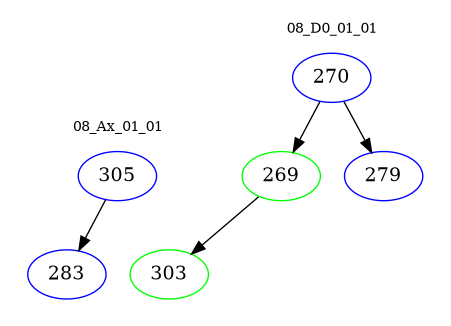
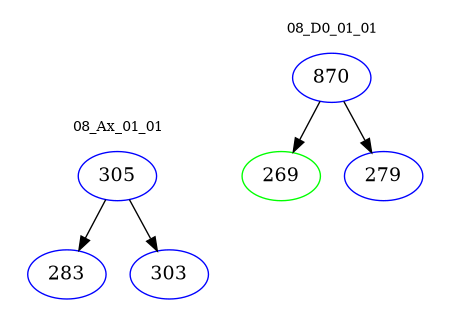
(332, 78) -> (332, 78)
(230, 221) -> (140, 219)
(169, 274) -> (169, 274)
